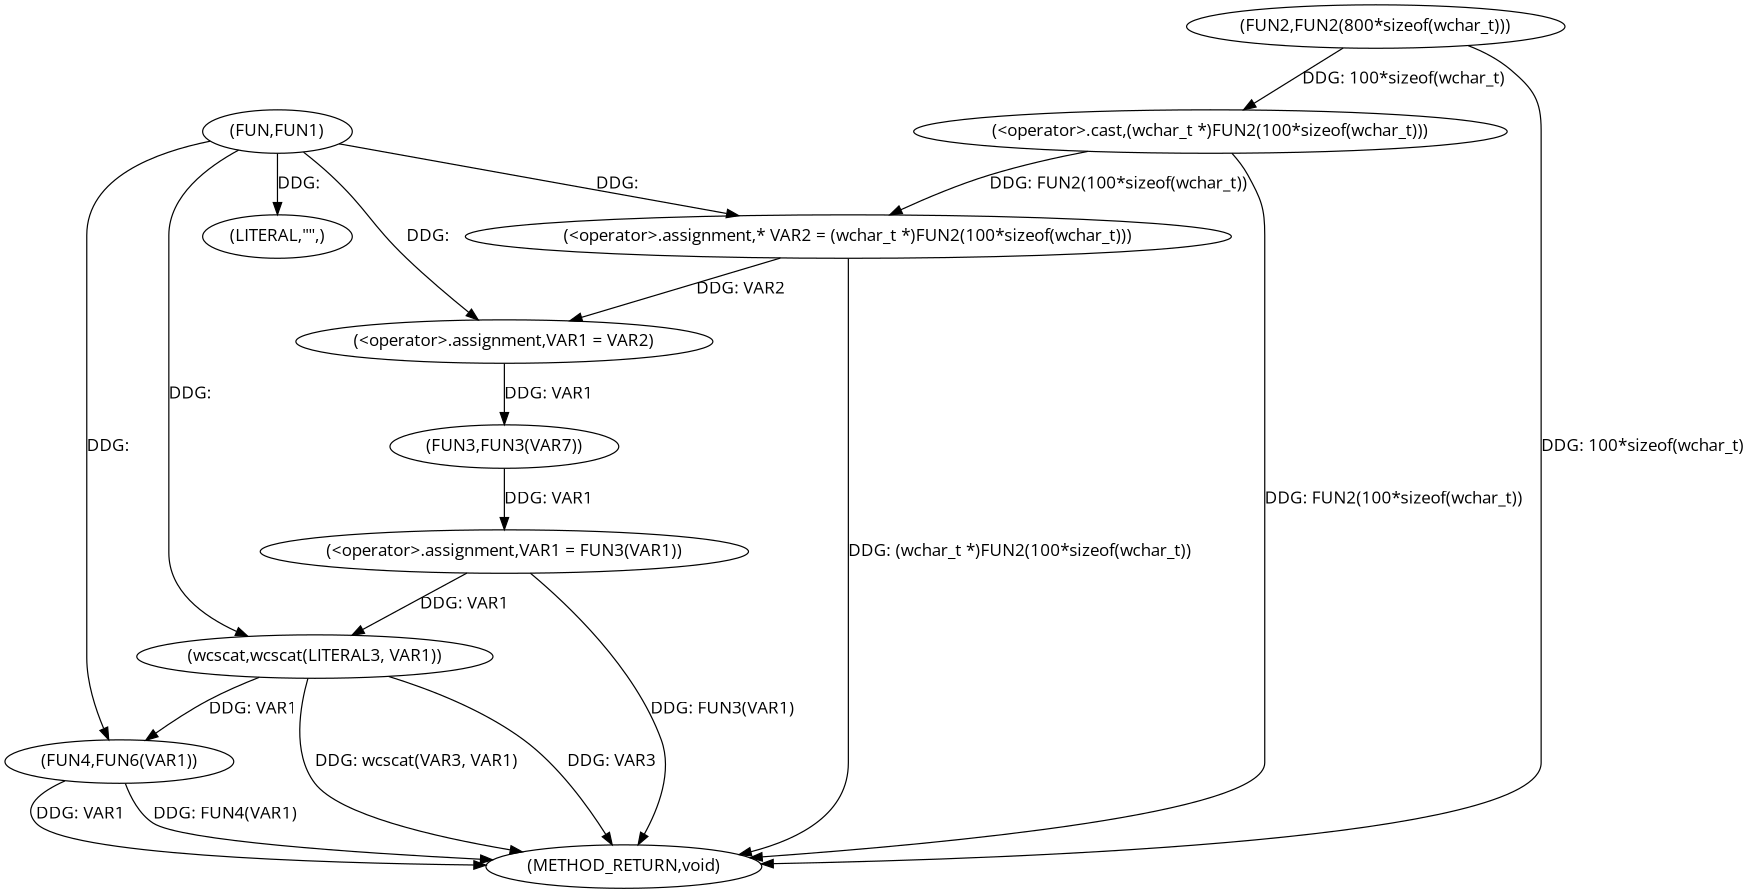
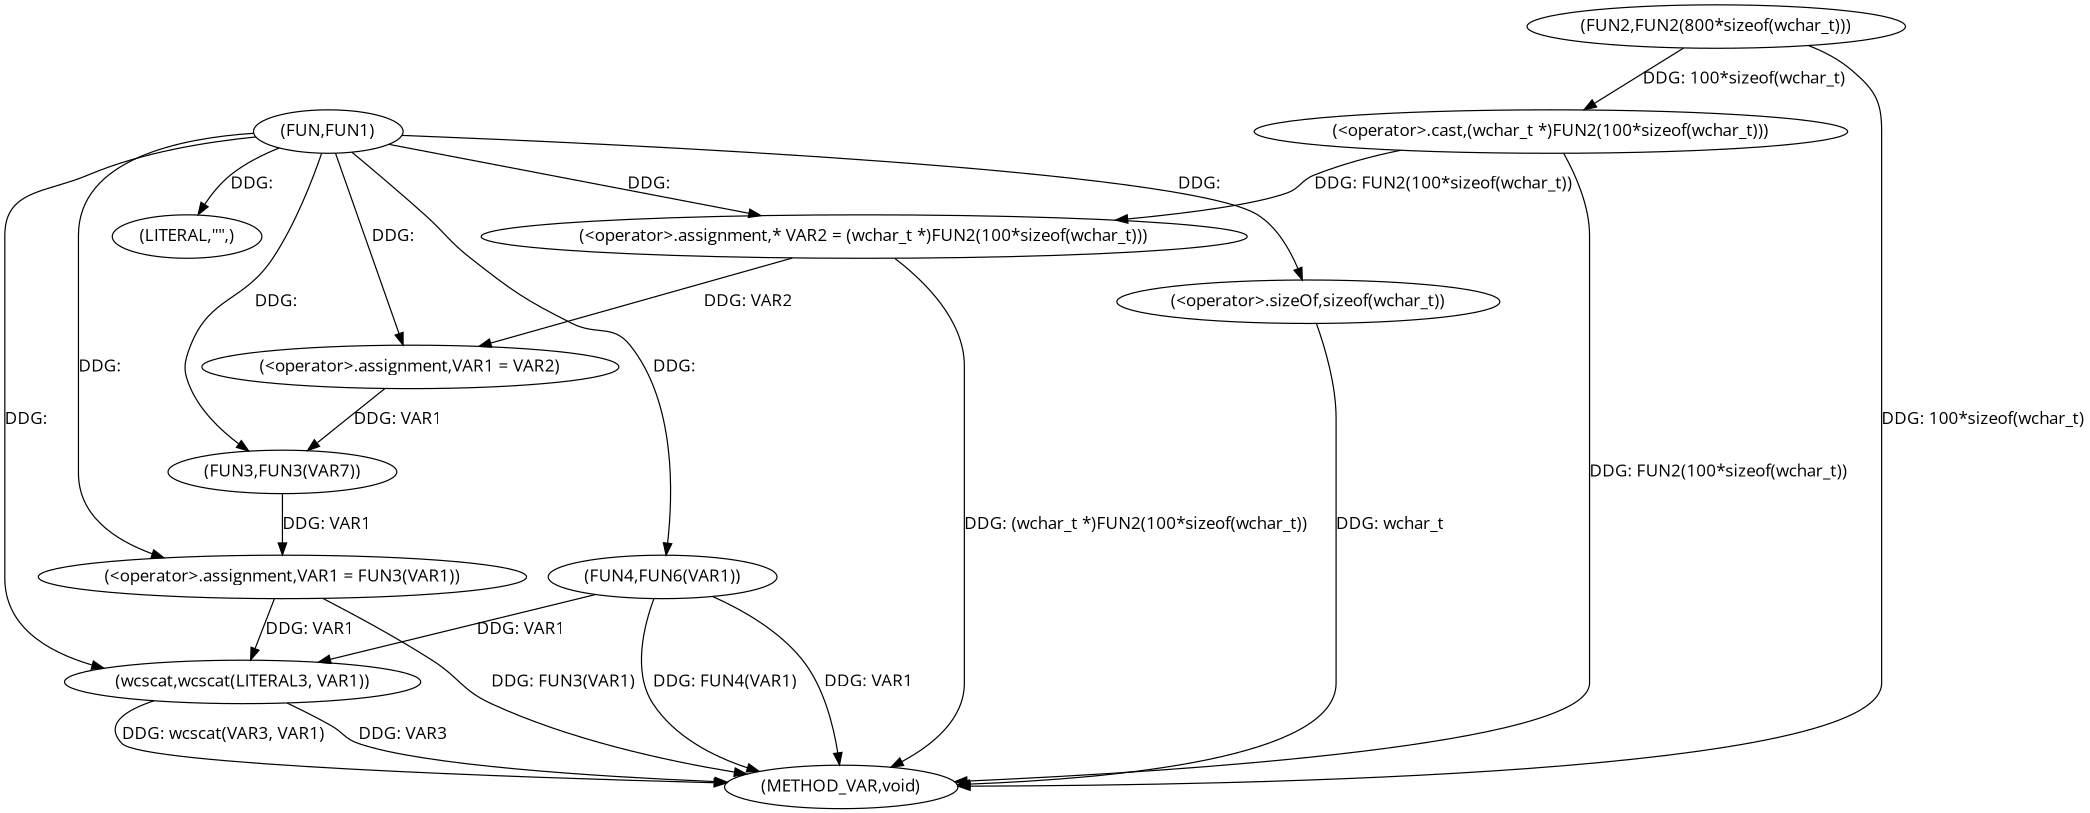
none -> (228, 300)
none -> (78, 301)
none -> (1308, 302)
(206, 702) -> (463, 627)
(624, 867) -> (841, 787)
